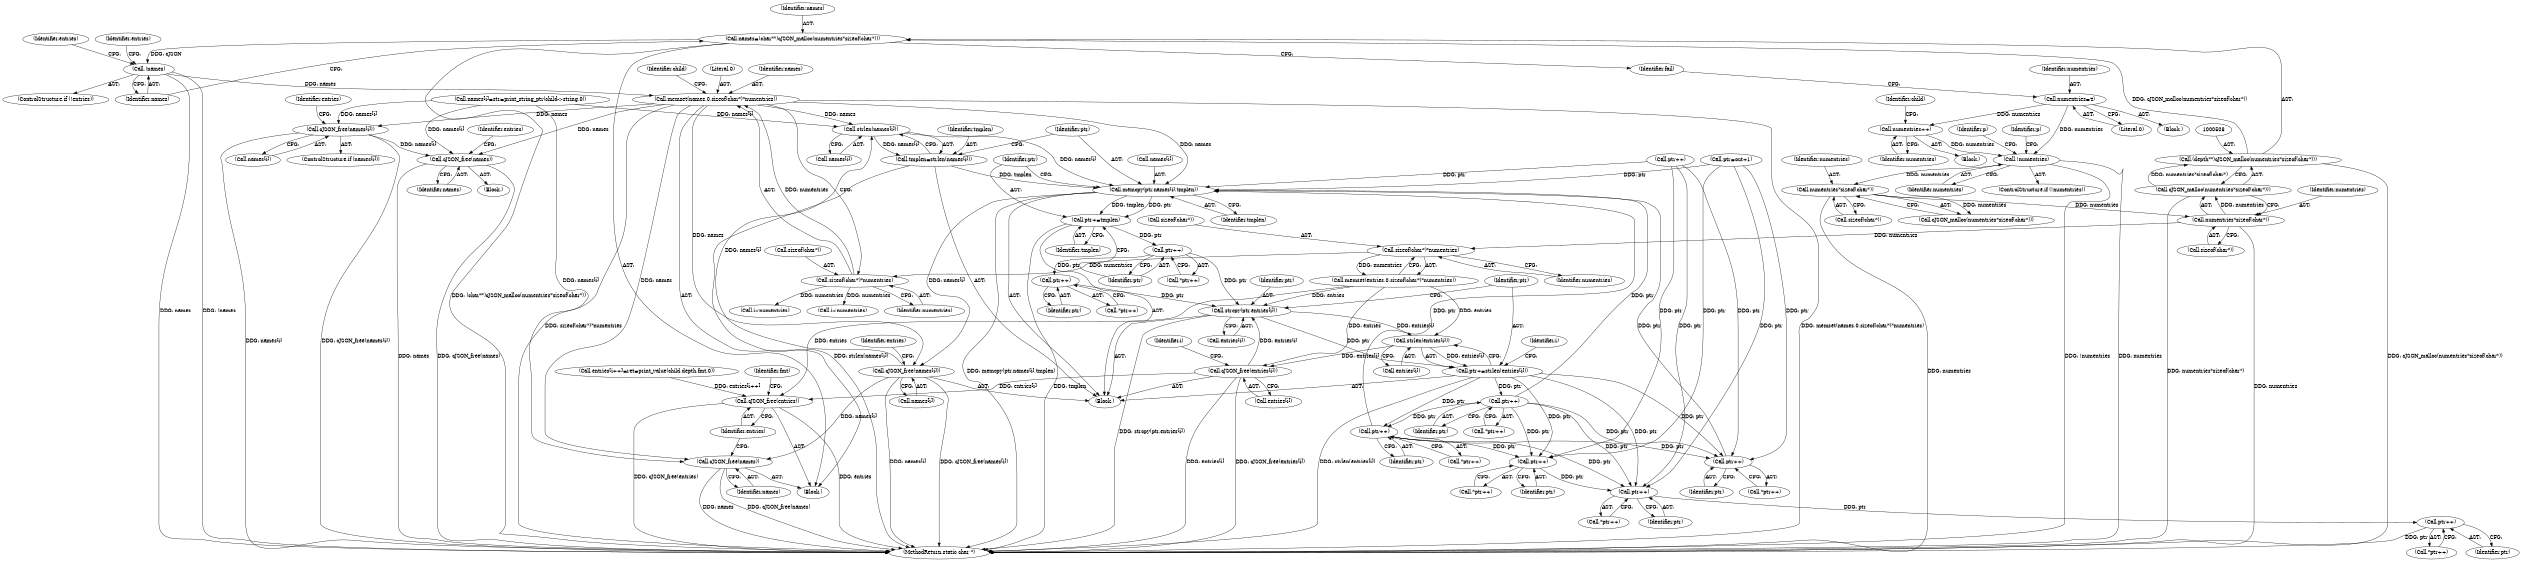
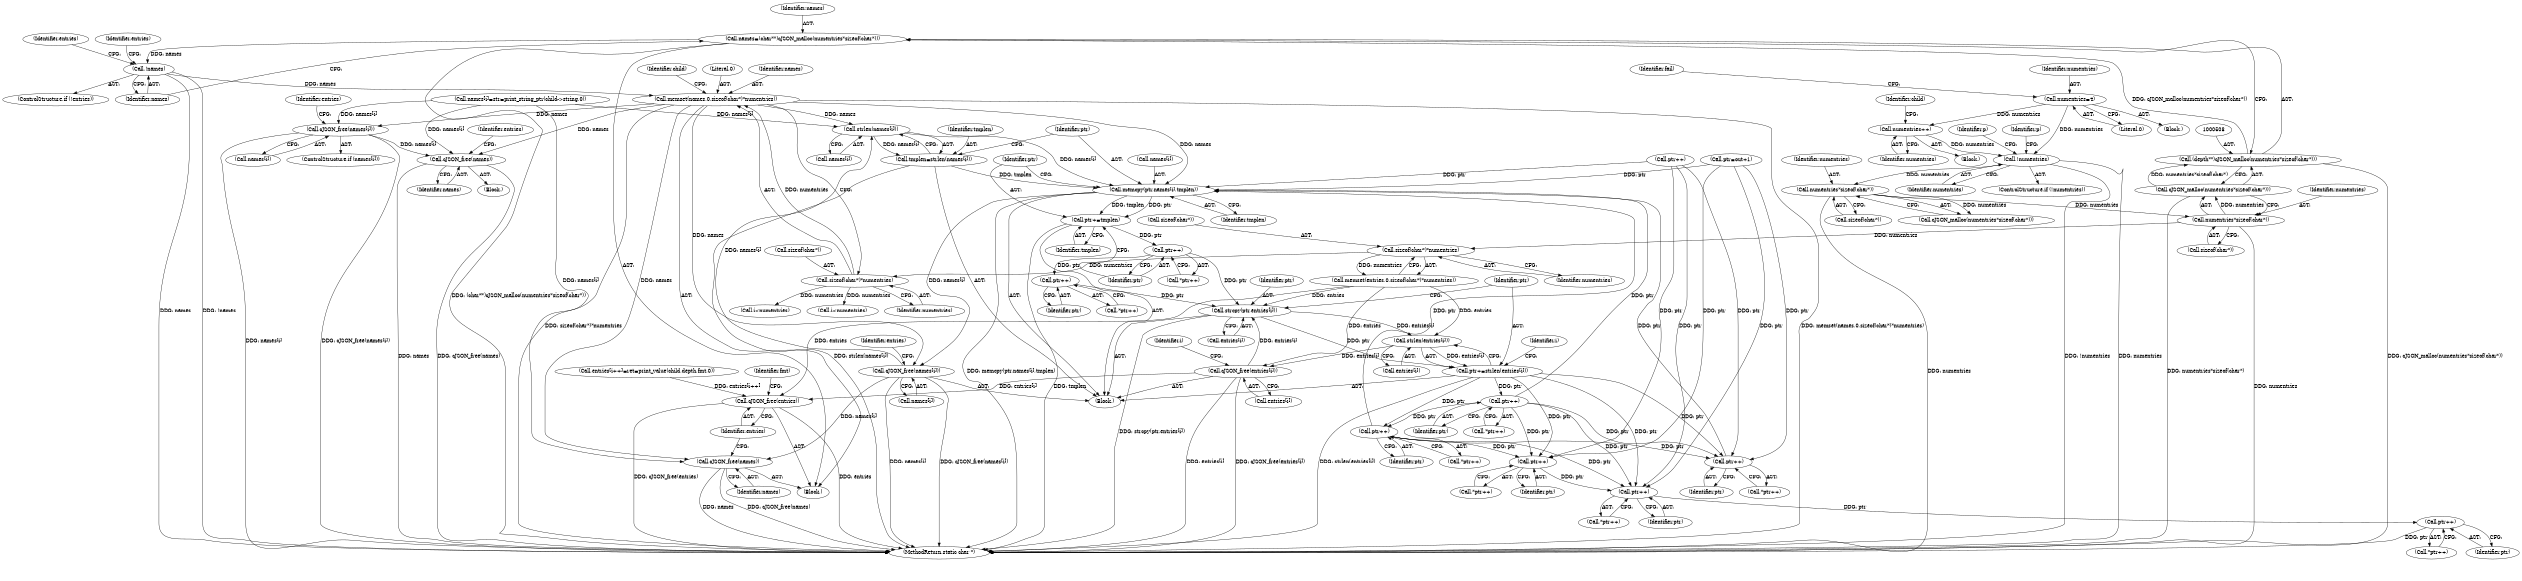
(166, 54) -> (166, 54)
(1259, 55) -> (1812, 45)
